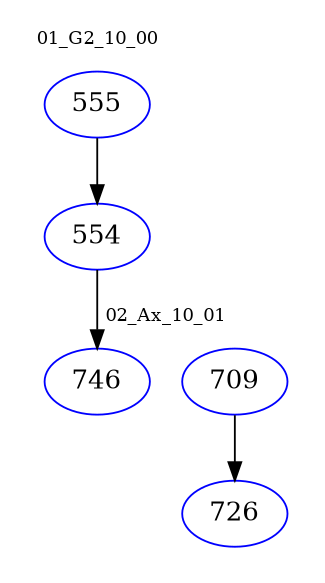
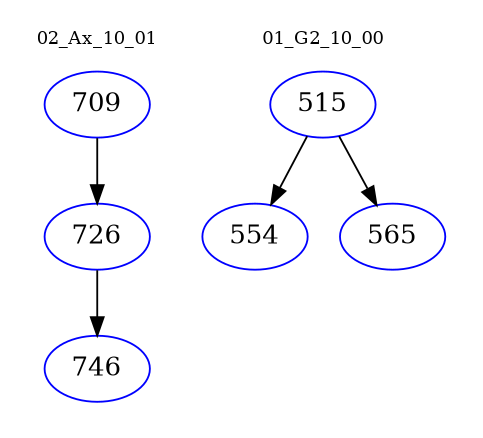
(97, 105) -> (323, 105)
none -> (393, 237)
(97, 310) -> (97, 294)
